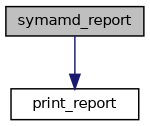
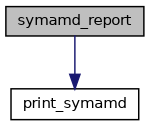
(75, 104) -> (75, 104)
